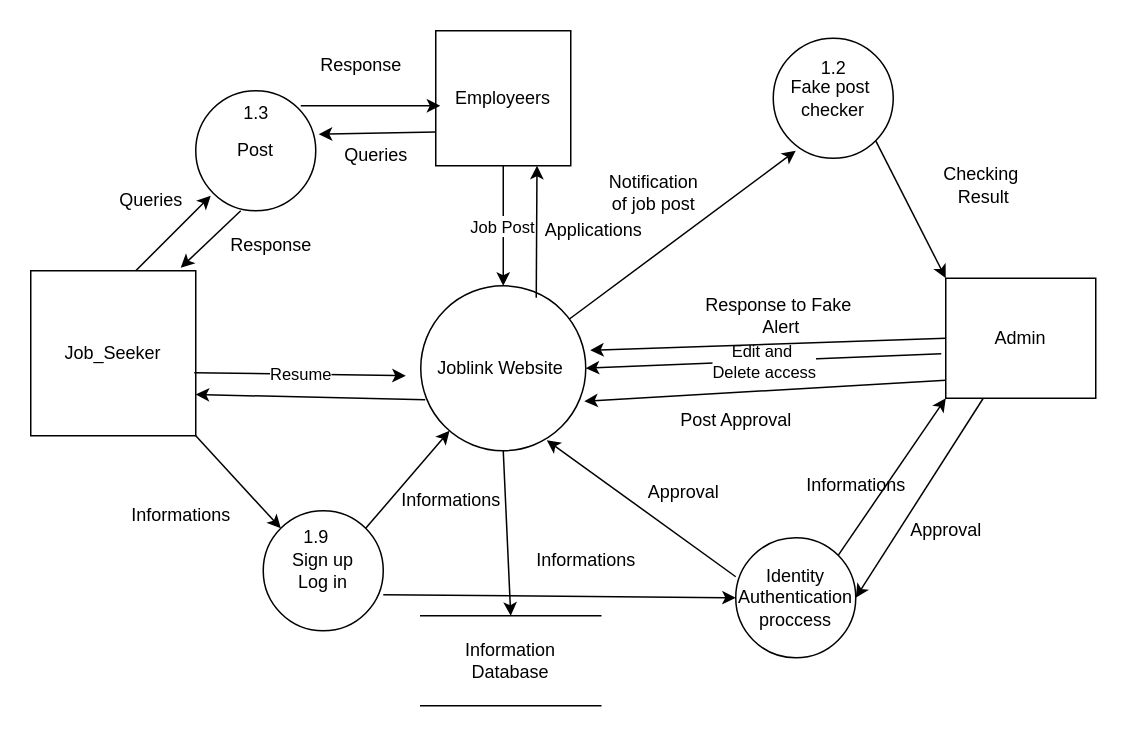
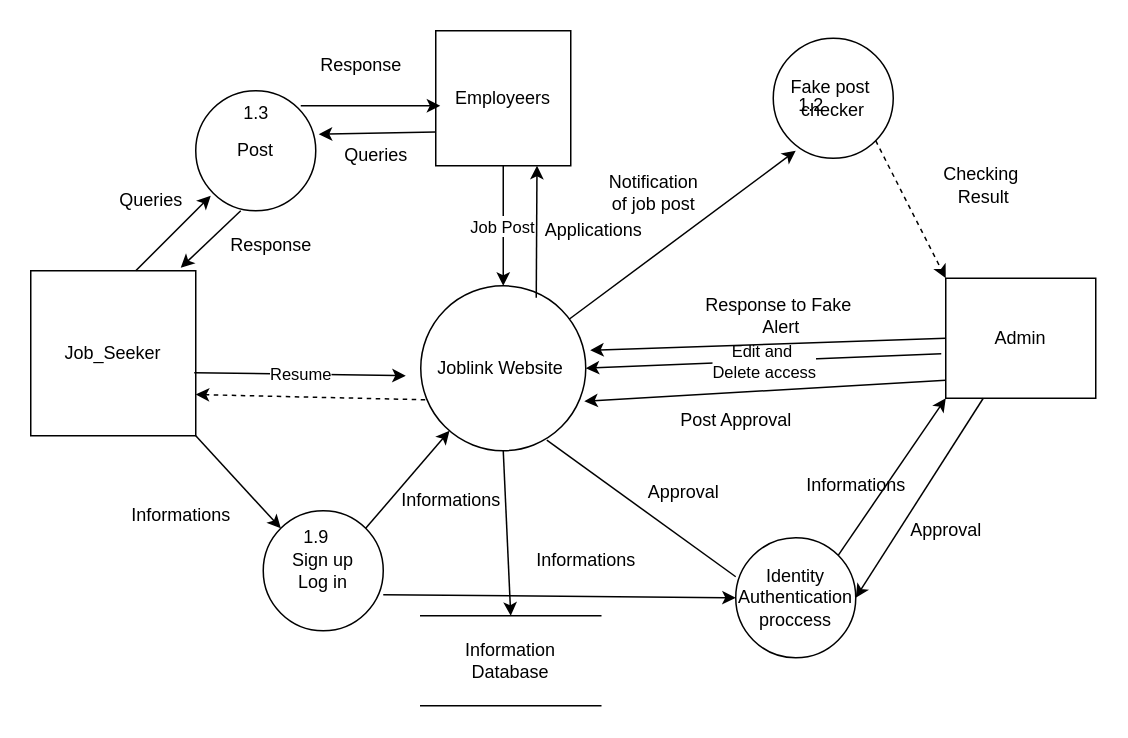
(833, 68) -> (811, 106)
(909, 206) -> (909, 206)
(315, 397) -> (315, 397)
(555, 446) -> (552, 444)
